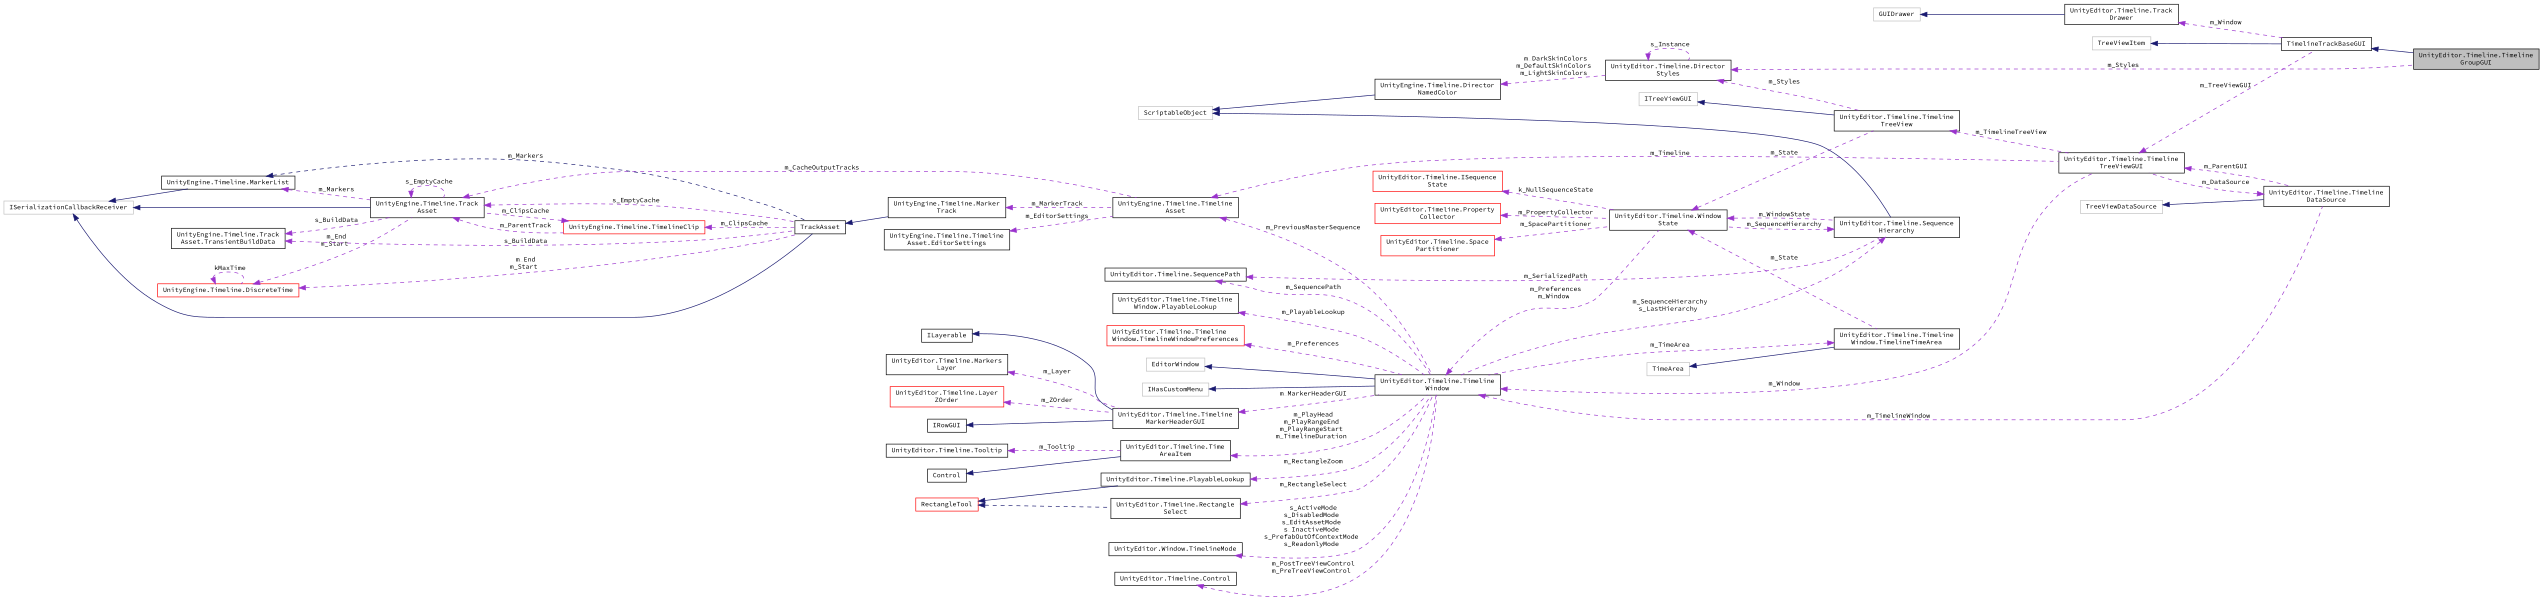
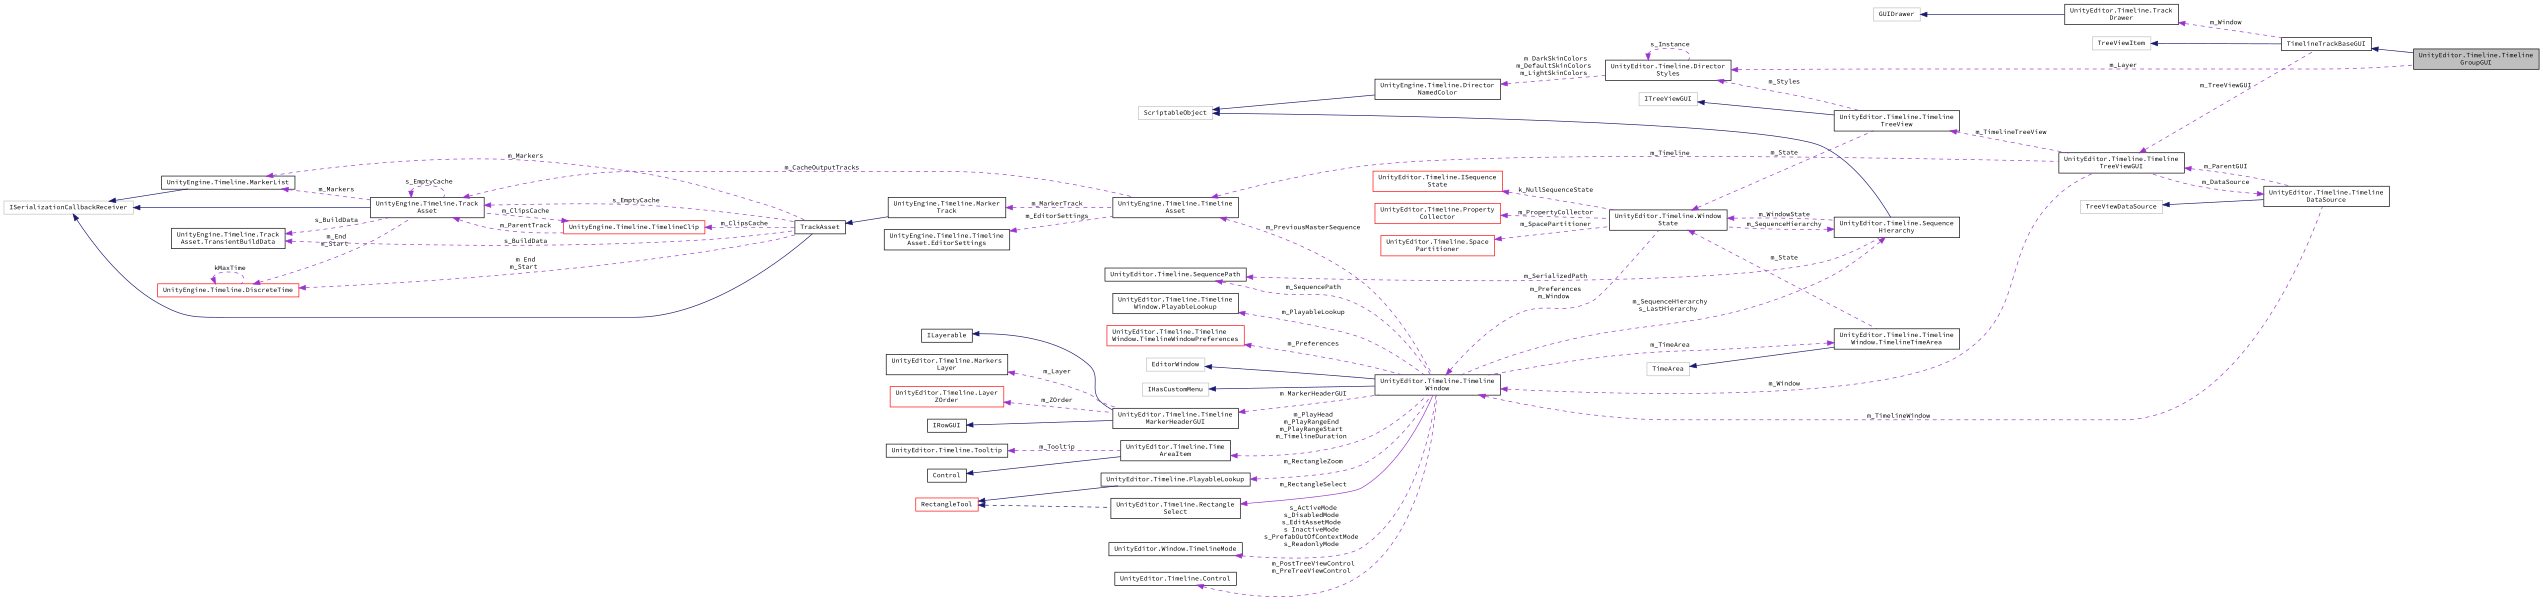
(2122, 65) -> (2122, 65)
(543, 162) -> (543, 162)
(1363, 487) -> (1363, 487)
